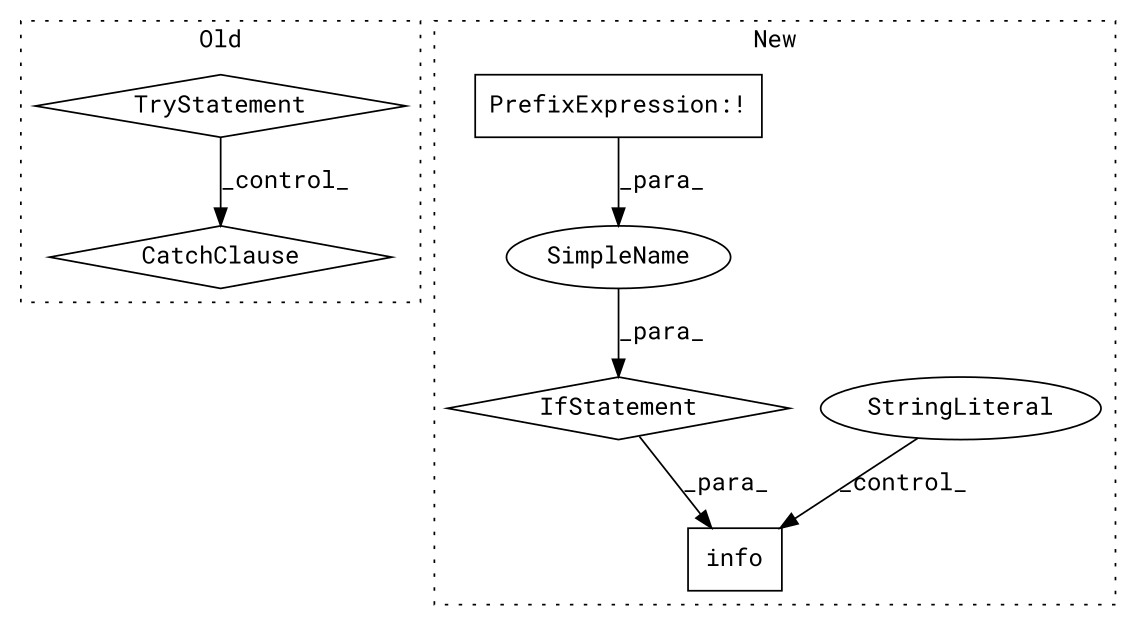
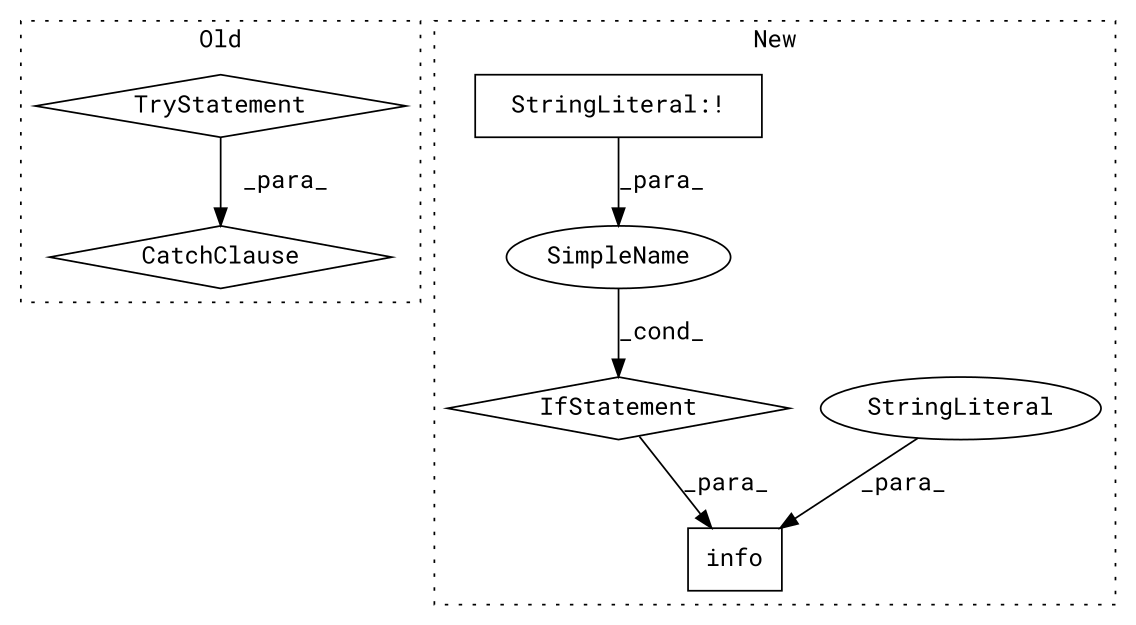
(619, 106) -> (619, 106)
(286, 182) -> (286, 182)
(662, 333) -> (662, 333)
(903, 484) -> (903, 484)
